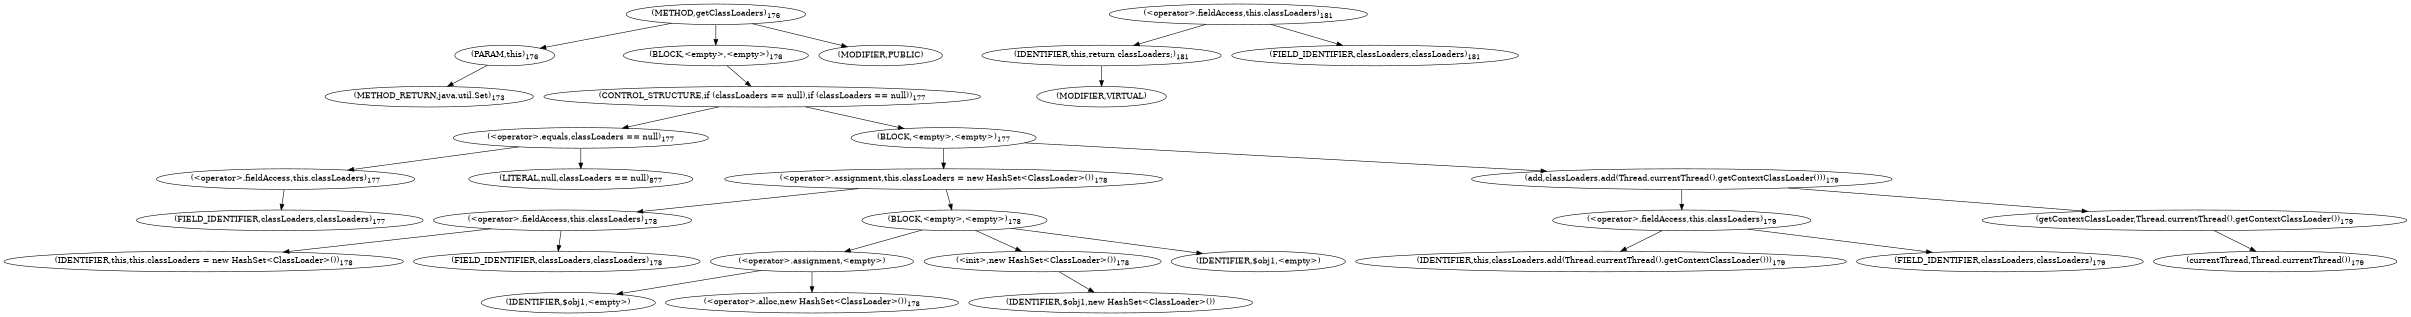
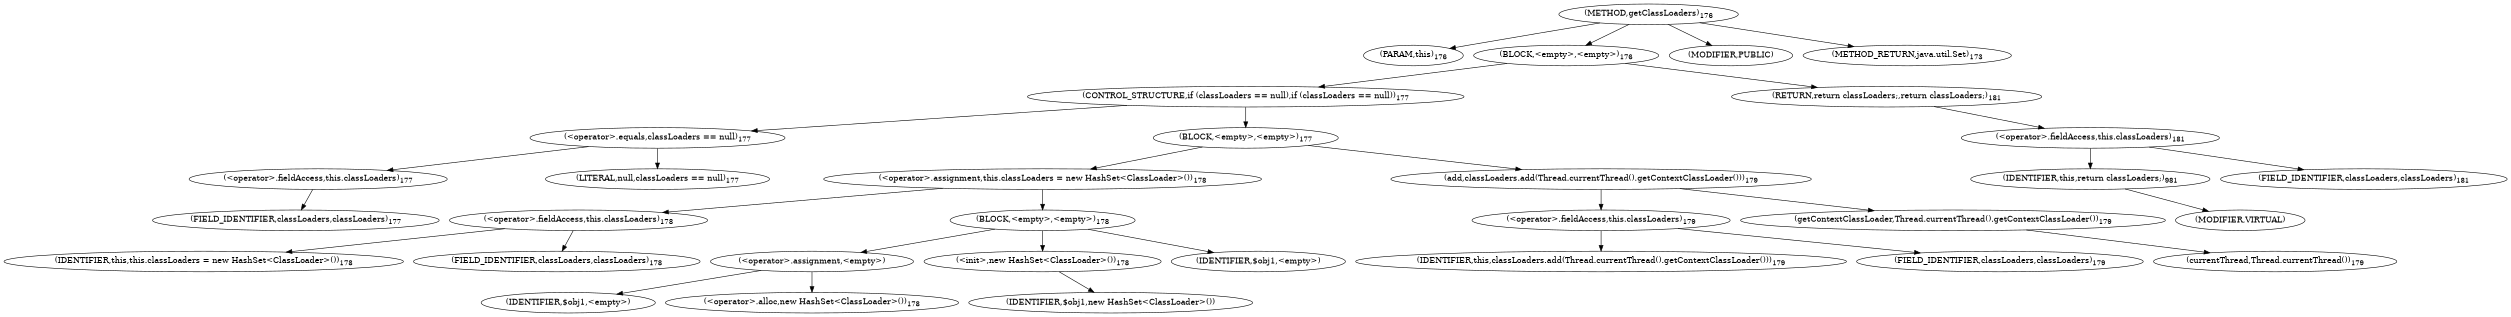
(1183, 55) -> (2171, 178)
(470, 74) -> (1774, 34)
none -> (1887, 97)
(656, 178) -> (732, 178)
